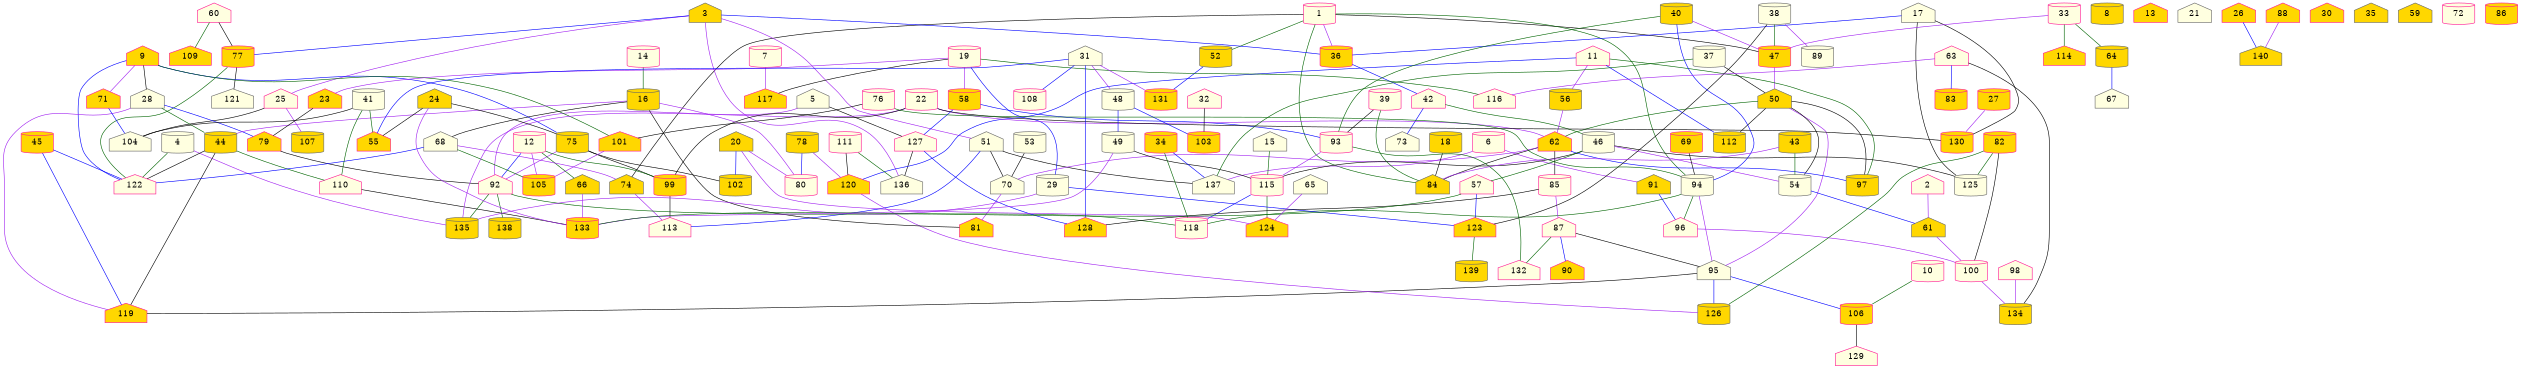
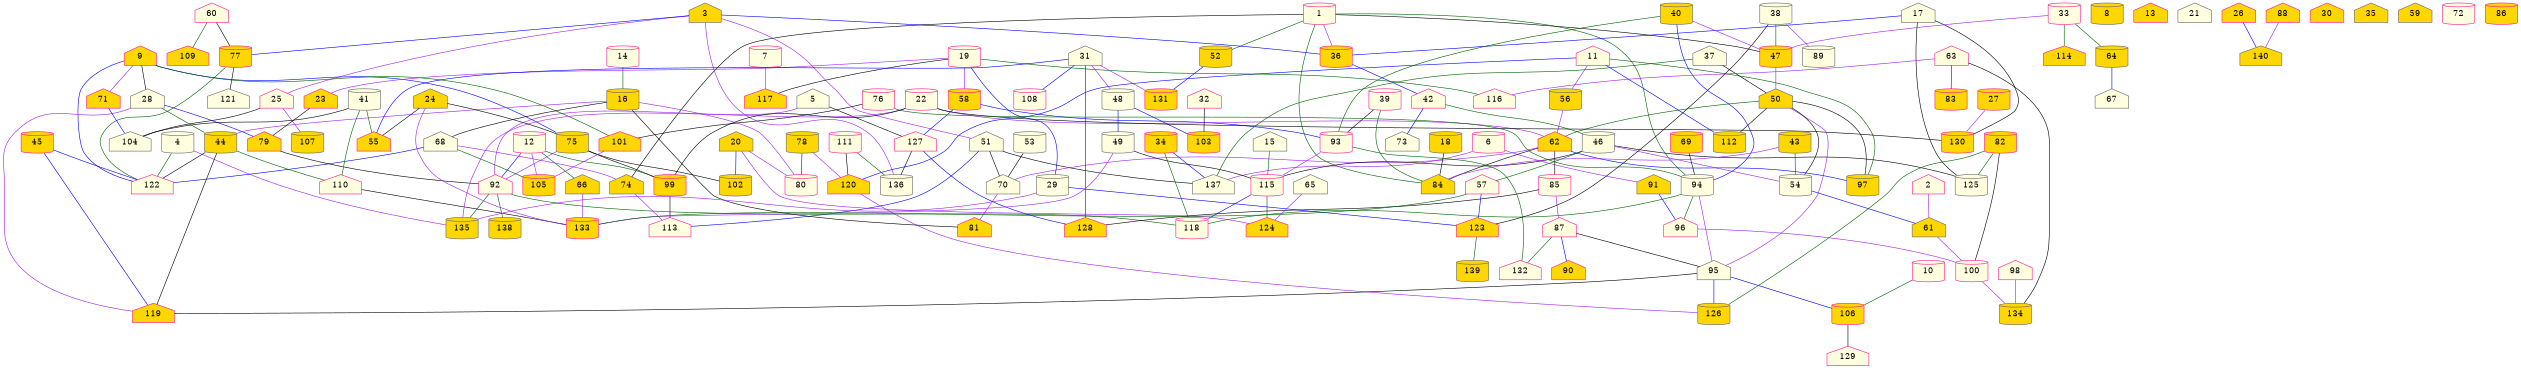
(1709, 57) -> (1710, 57)
(902, 185) -> (896, 185)
